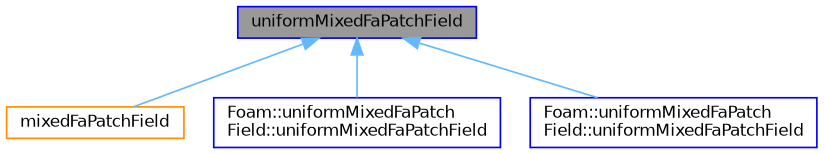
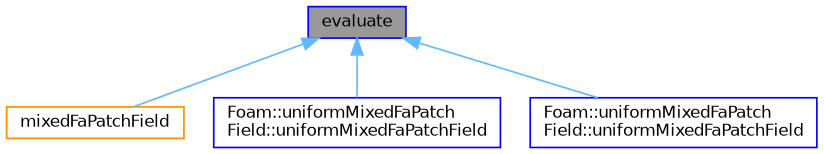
(357, 22) -> (357, 22)
